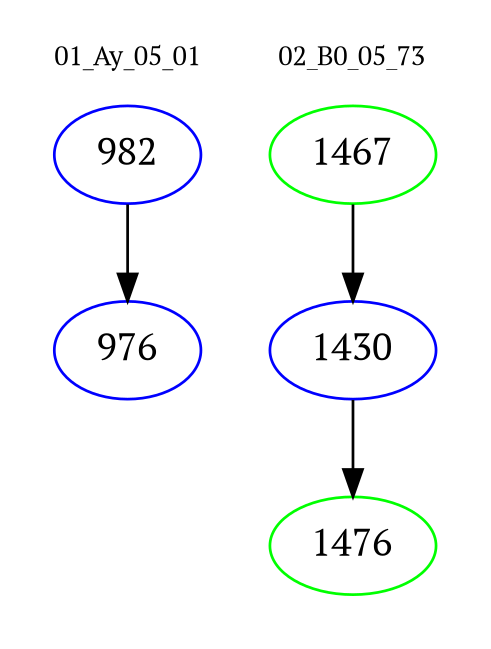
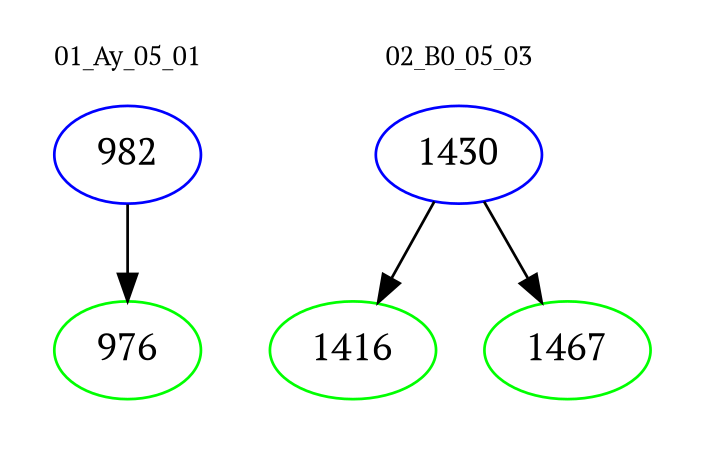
(353, 58) -> (460, 58)
(353, 239) -> (506, 240)
(128, 350) -> (128, 350)
(353, 546) -> (353, 350)
